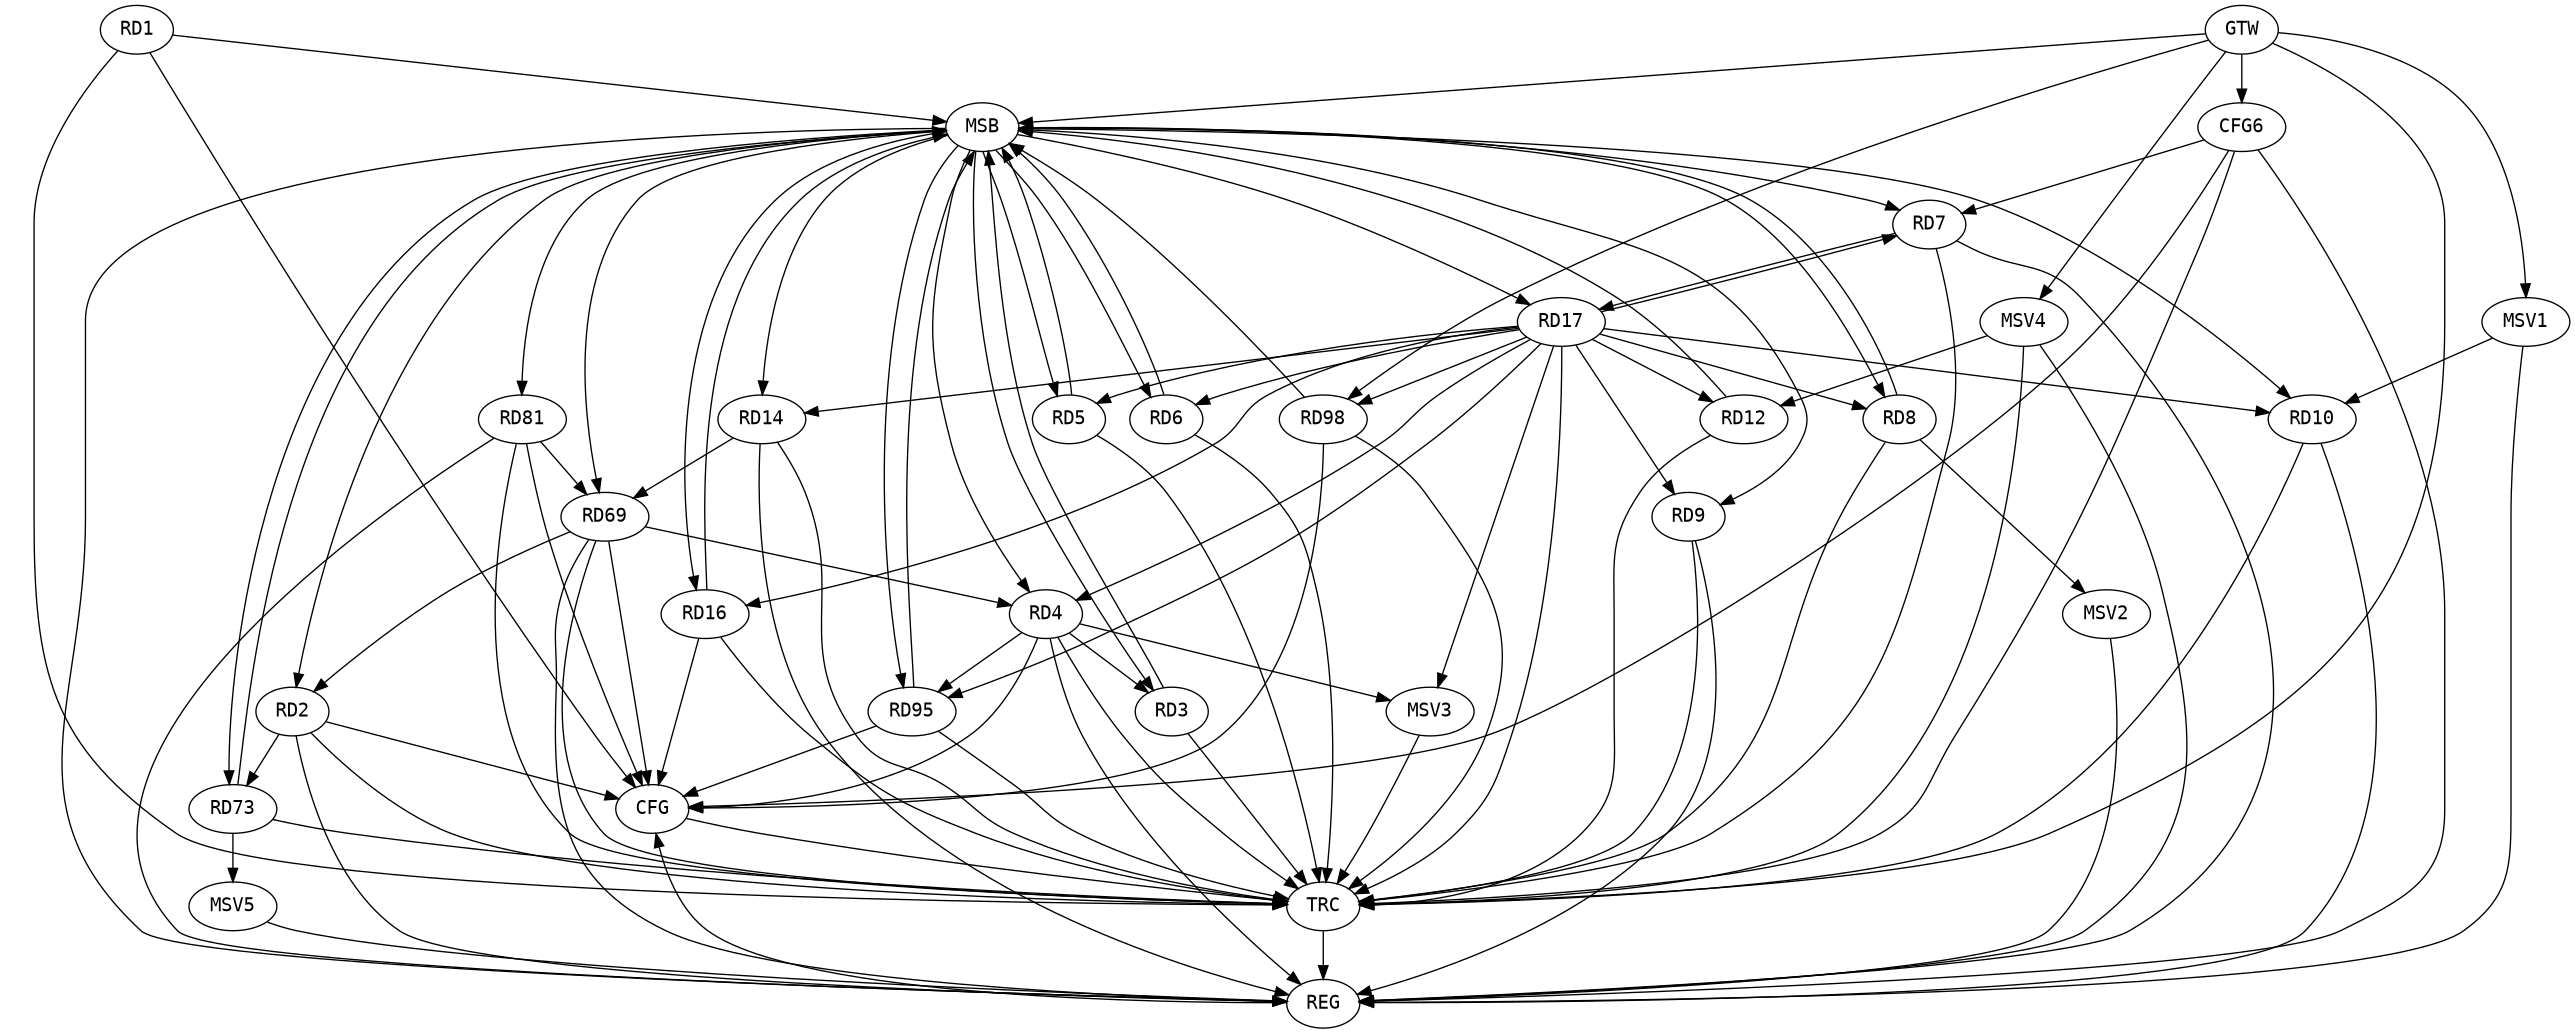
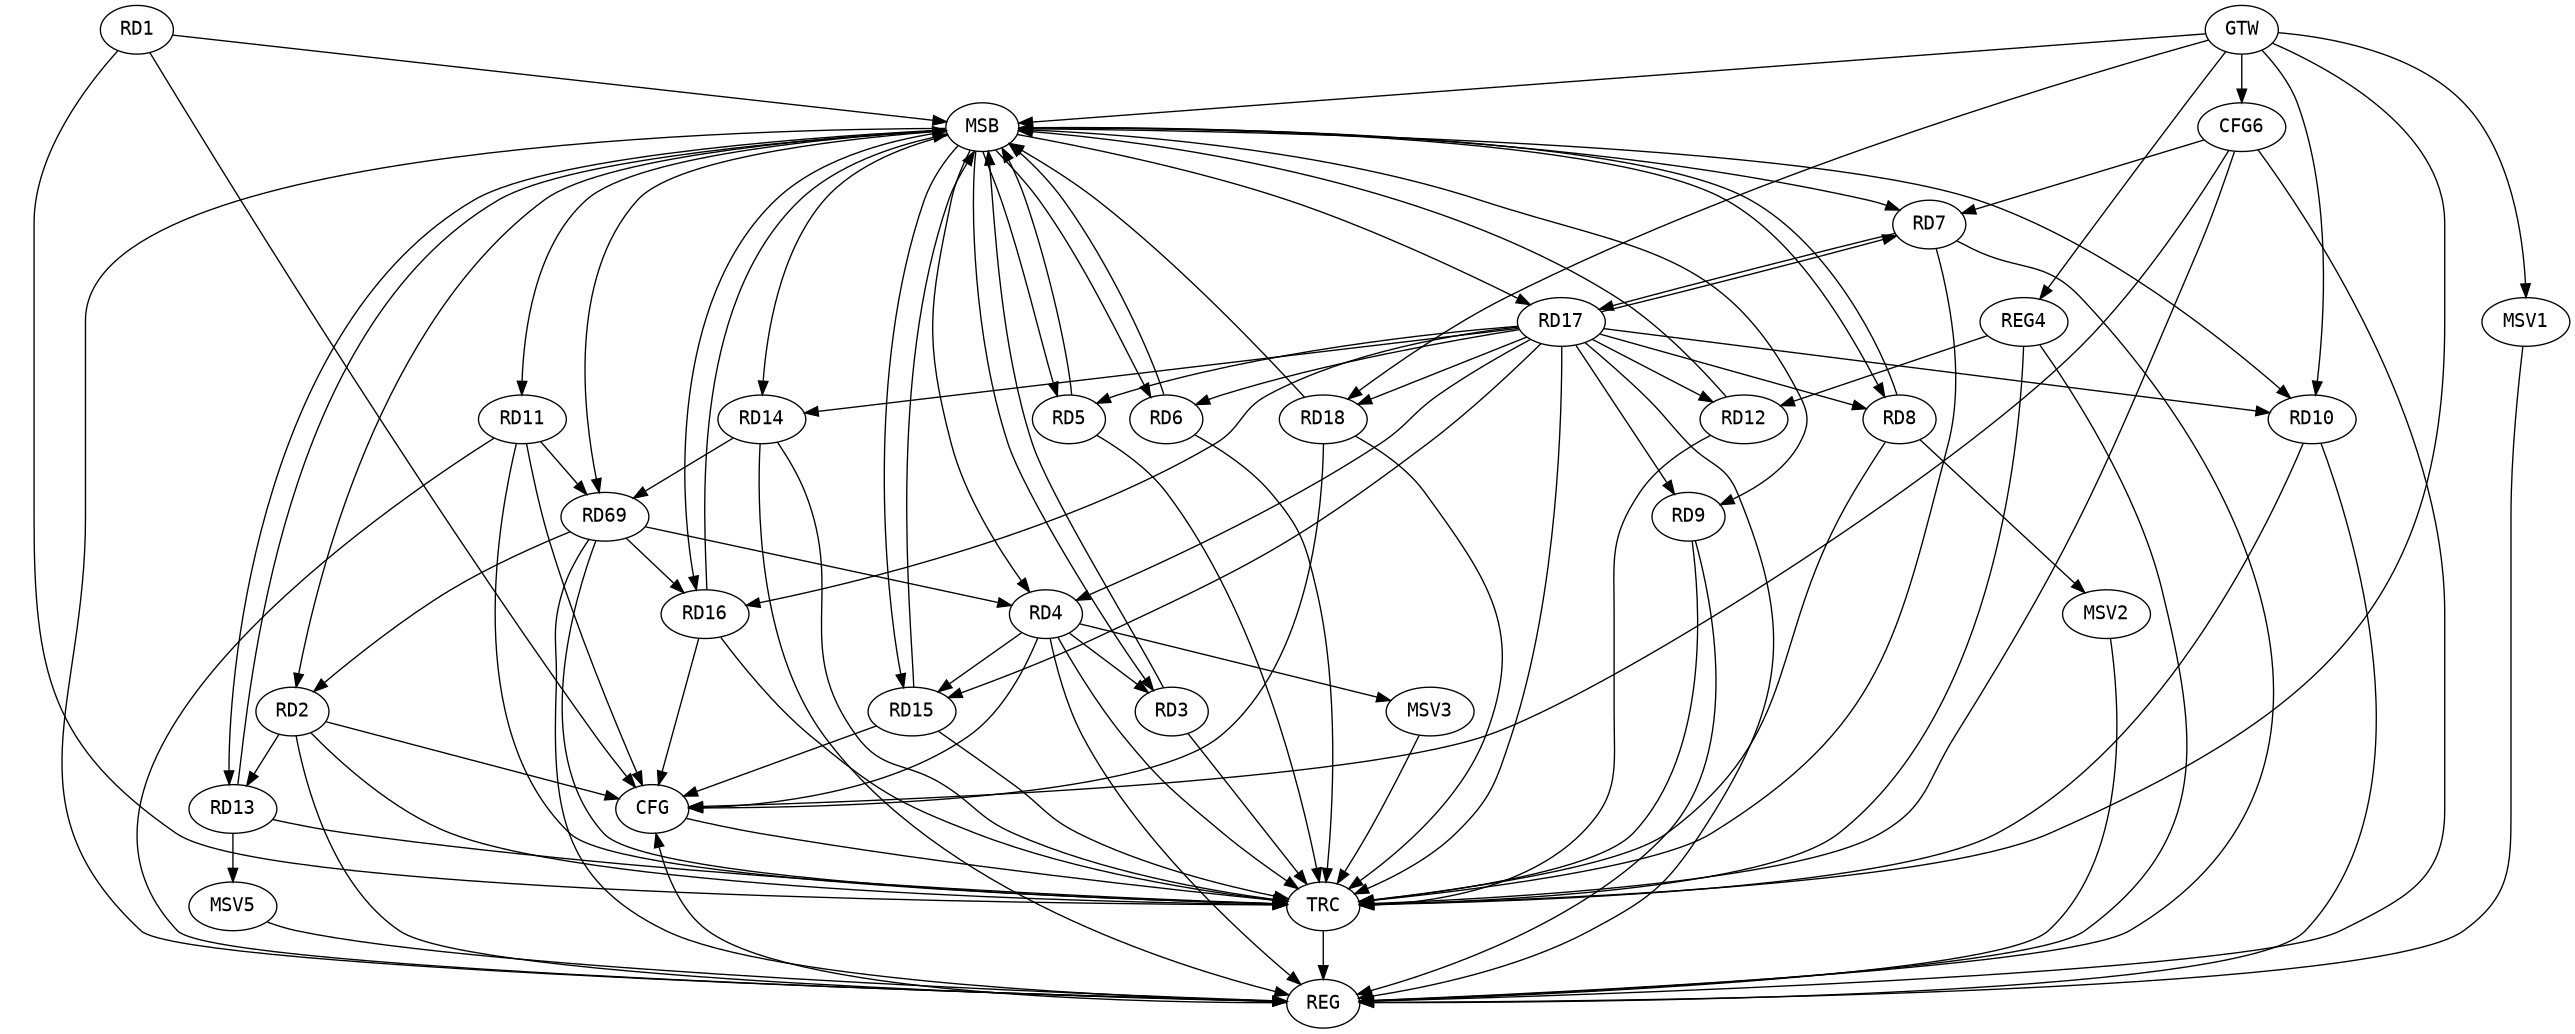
(2024, 322) -> (2024, 322)
(2425, 368) -> (2320, 209)
(522, 419) -> (522, 419)
(1323, 419) -> (1323, 419)
(1498, 510) -> (1728, 789)
(628, 656) -> (650, 561)
(912, 712) -> (912, 712)
(233, 809) -> (233, 809)
